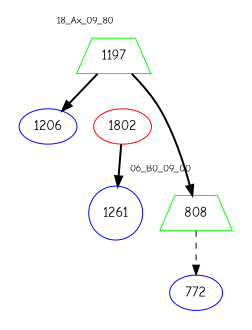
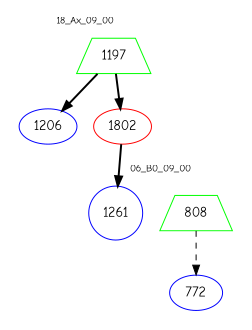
(85, 21) -> (85, 21)
(169, 126) -> (118, 86)
